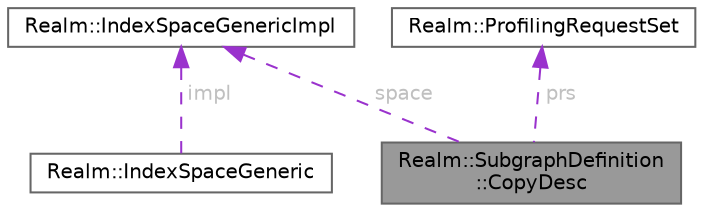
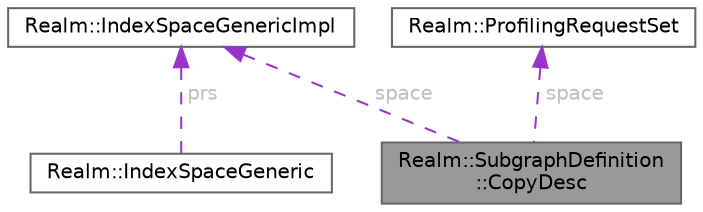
(207, 95) -> (201, 95)
(559, 95) -> (572, 95)
